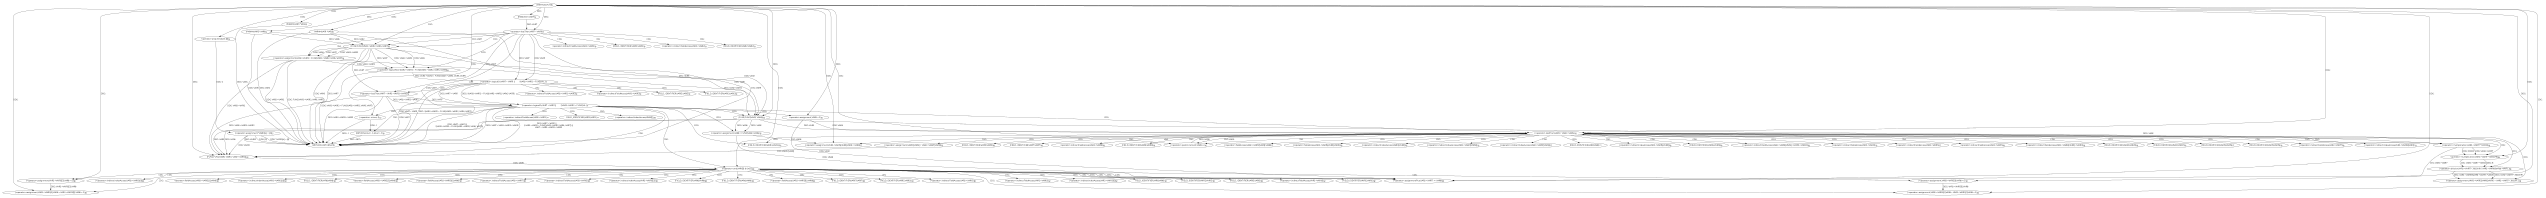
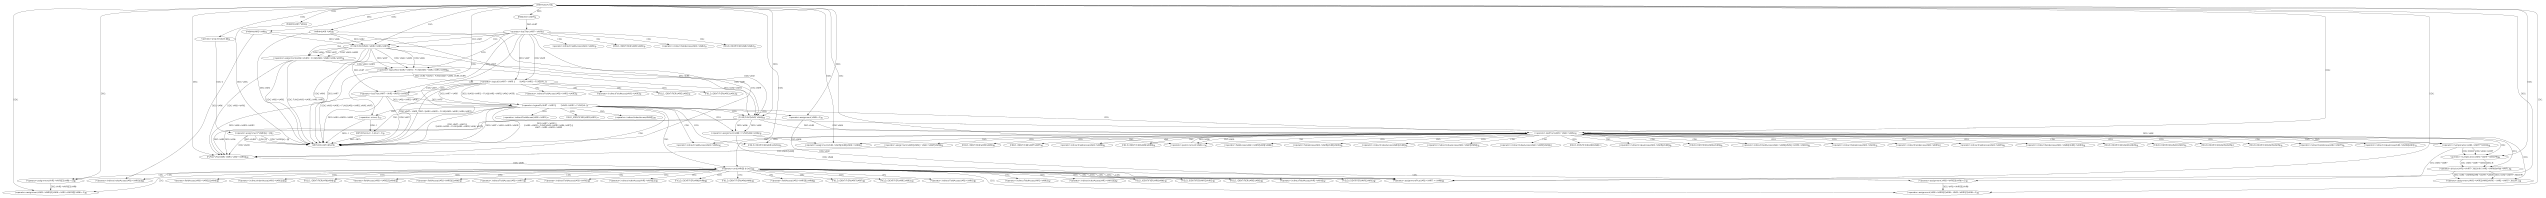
(542, 19) -> none
(256, 99) -> (205, 120)
none -> (698, 145)
